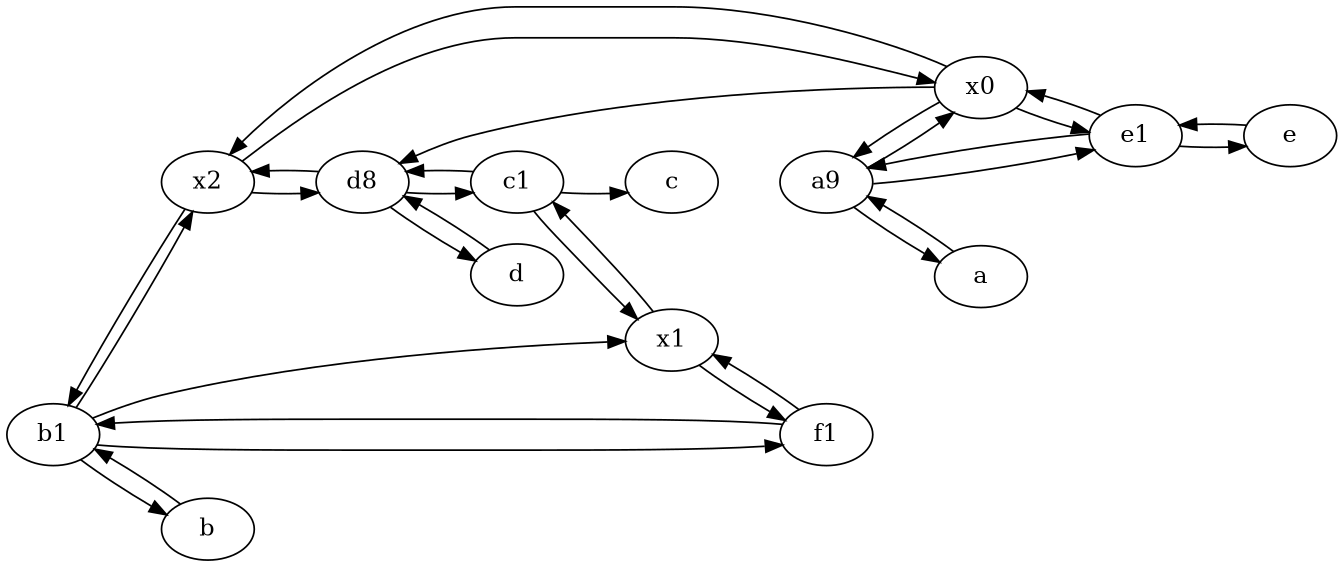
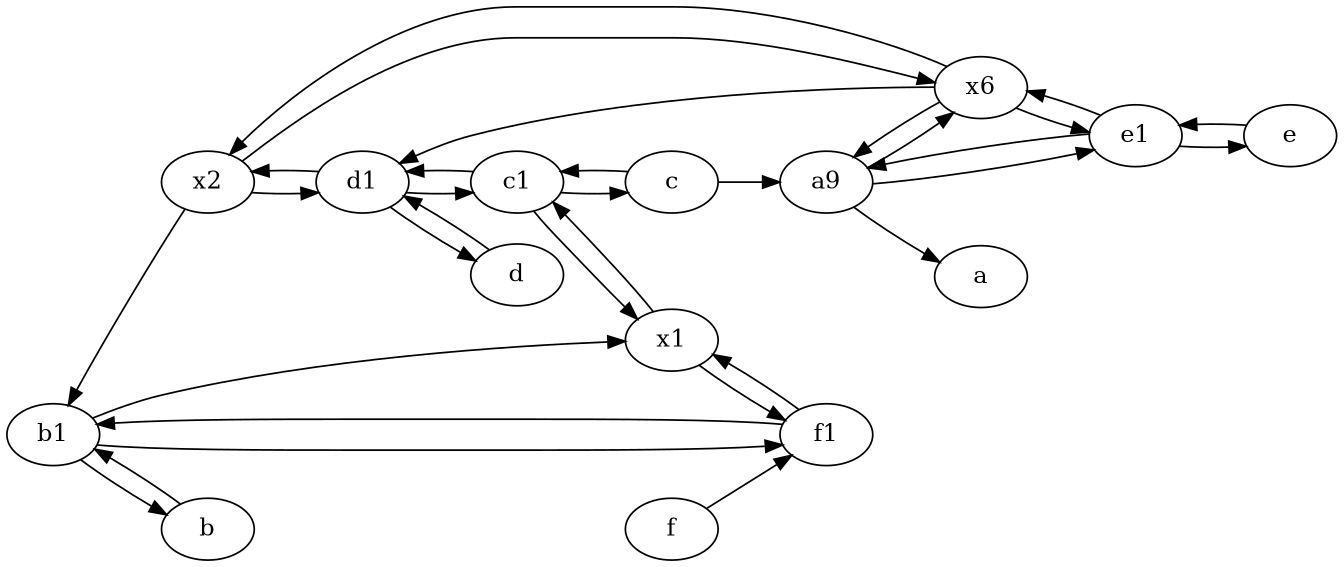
(981, 88) -> (981, 88)
none -> (603, 171)
(363, 182) -> (363, 182)
(919, 228) -> (741, 182)
(132, 318) -> none
none -> (672, 529)
